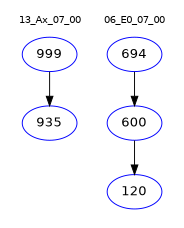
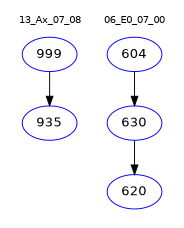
(50, 21) -> (50, 21)
(135, 54) -> (135, 54)
(135, 123) -> (135, 123)
(135, 192) -> (135, 192)
